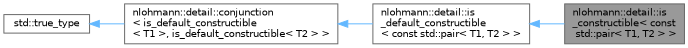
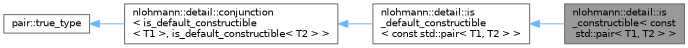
(47, 24) -> (47, 24)
